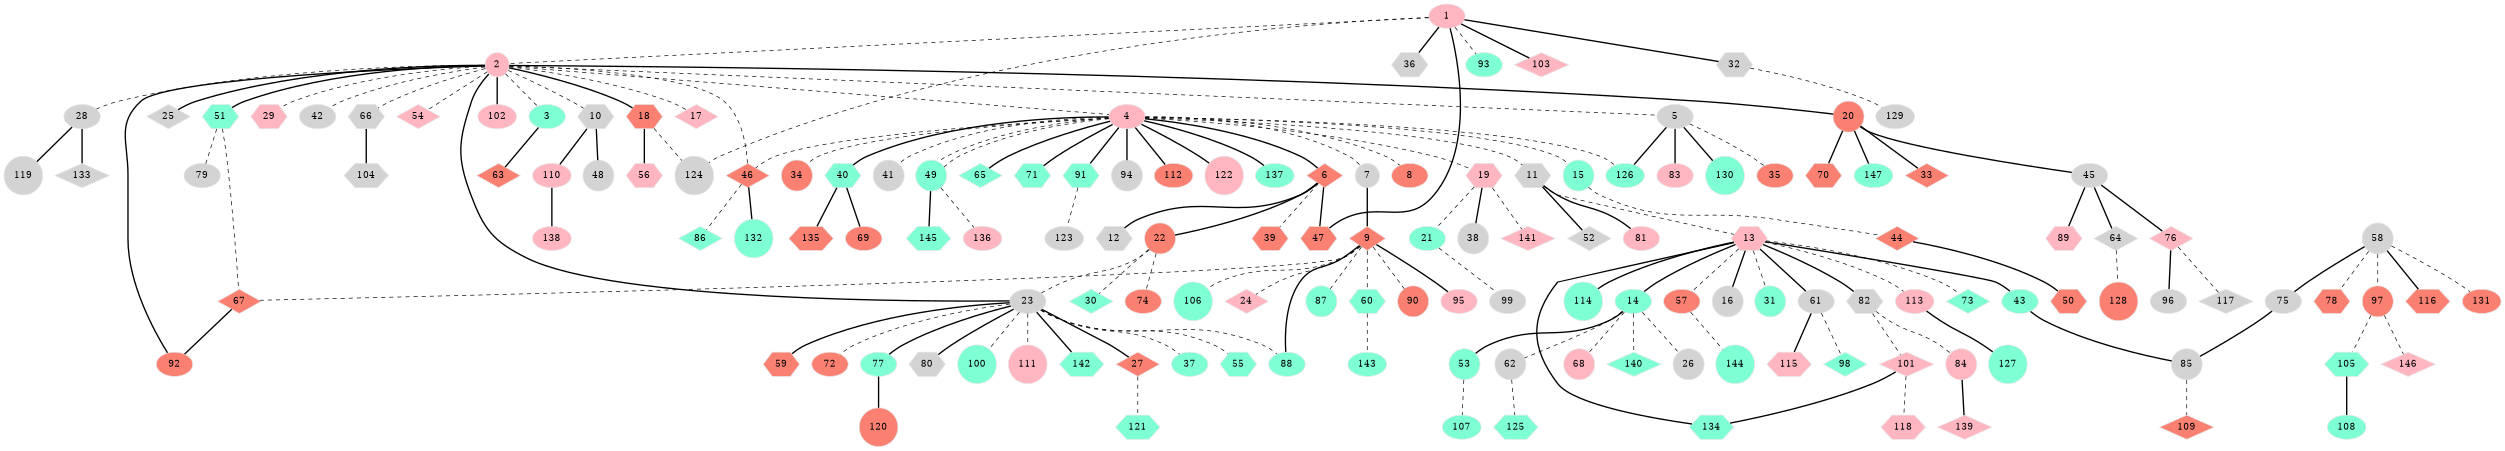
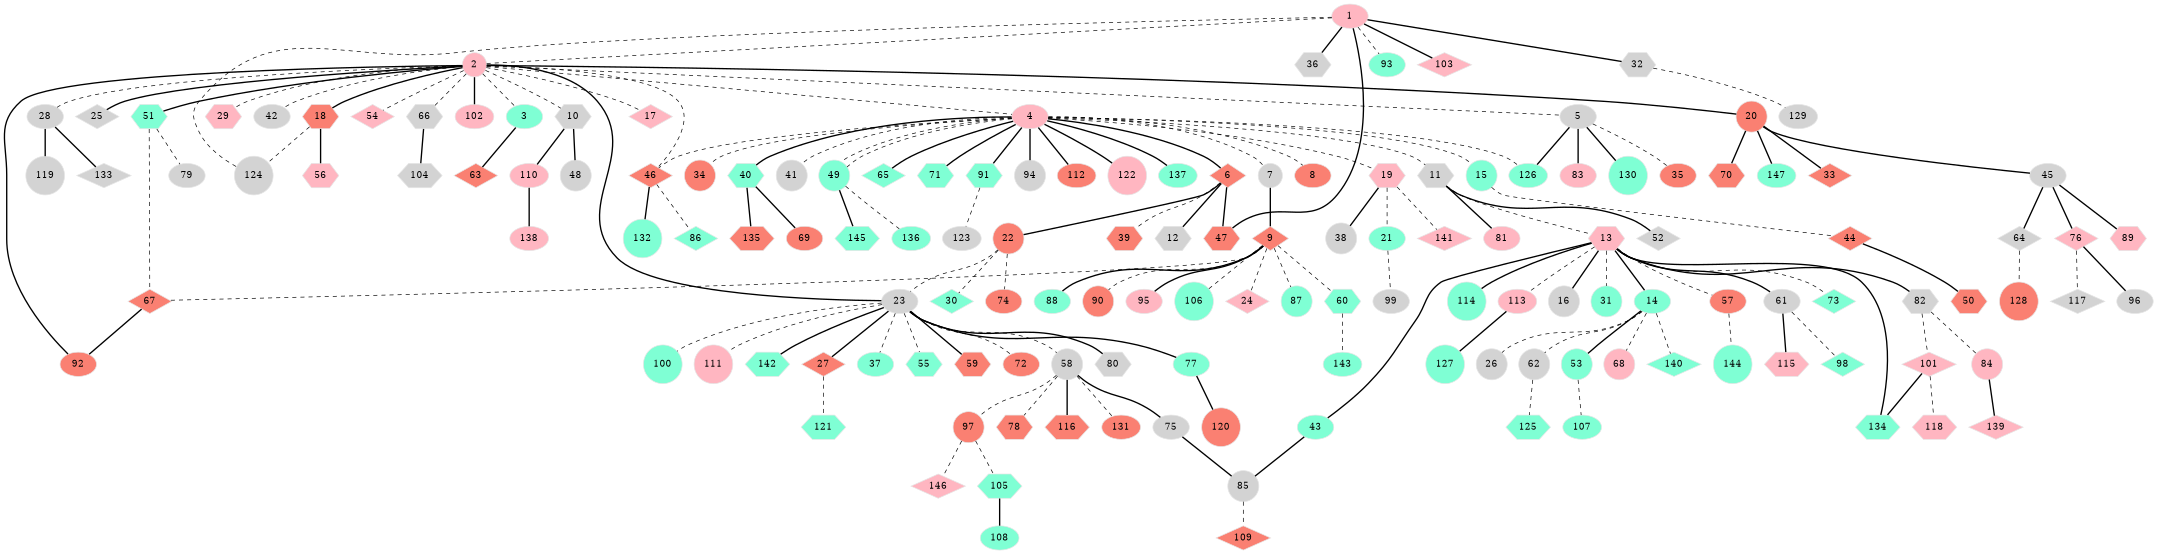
(983, 238) -> (911, 238)
(1184, 330) -> (983, 332)
